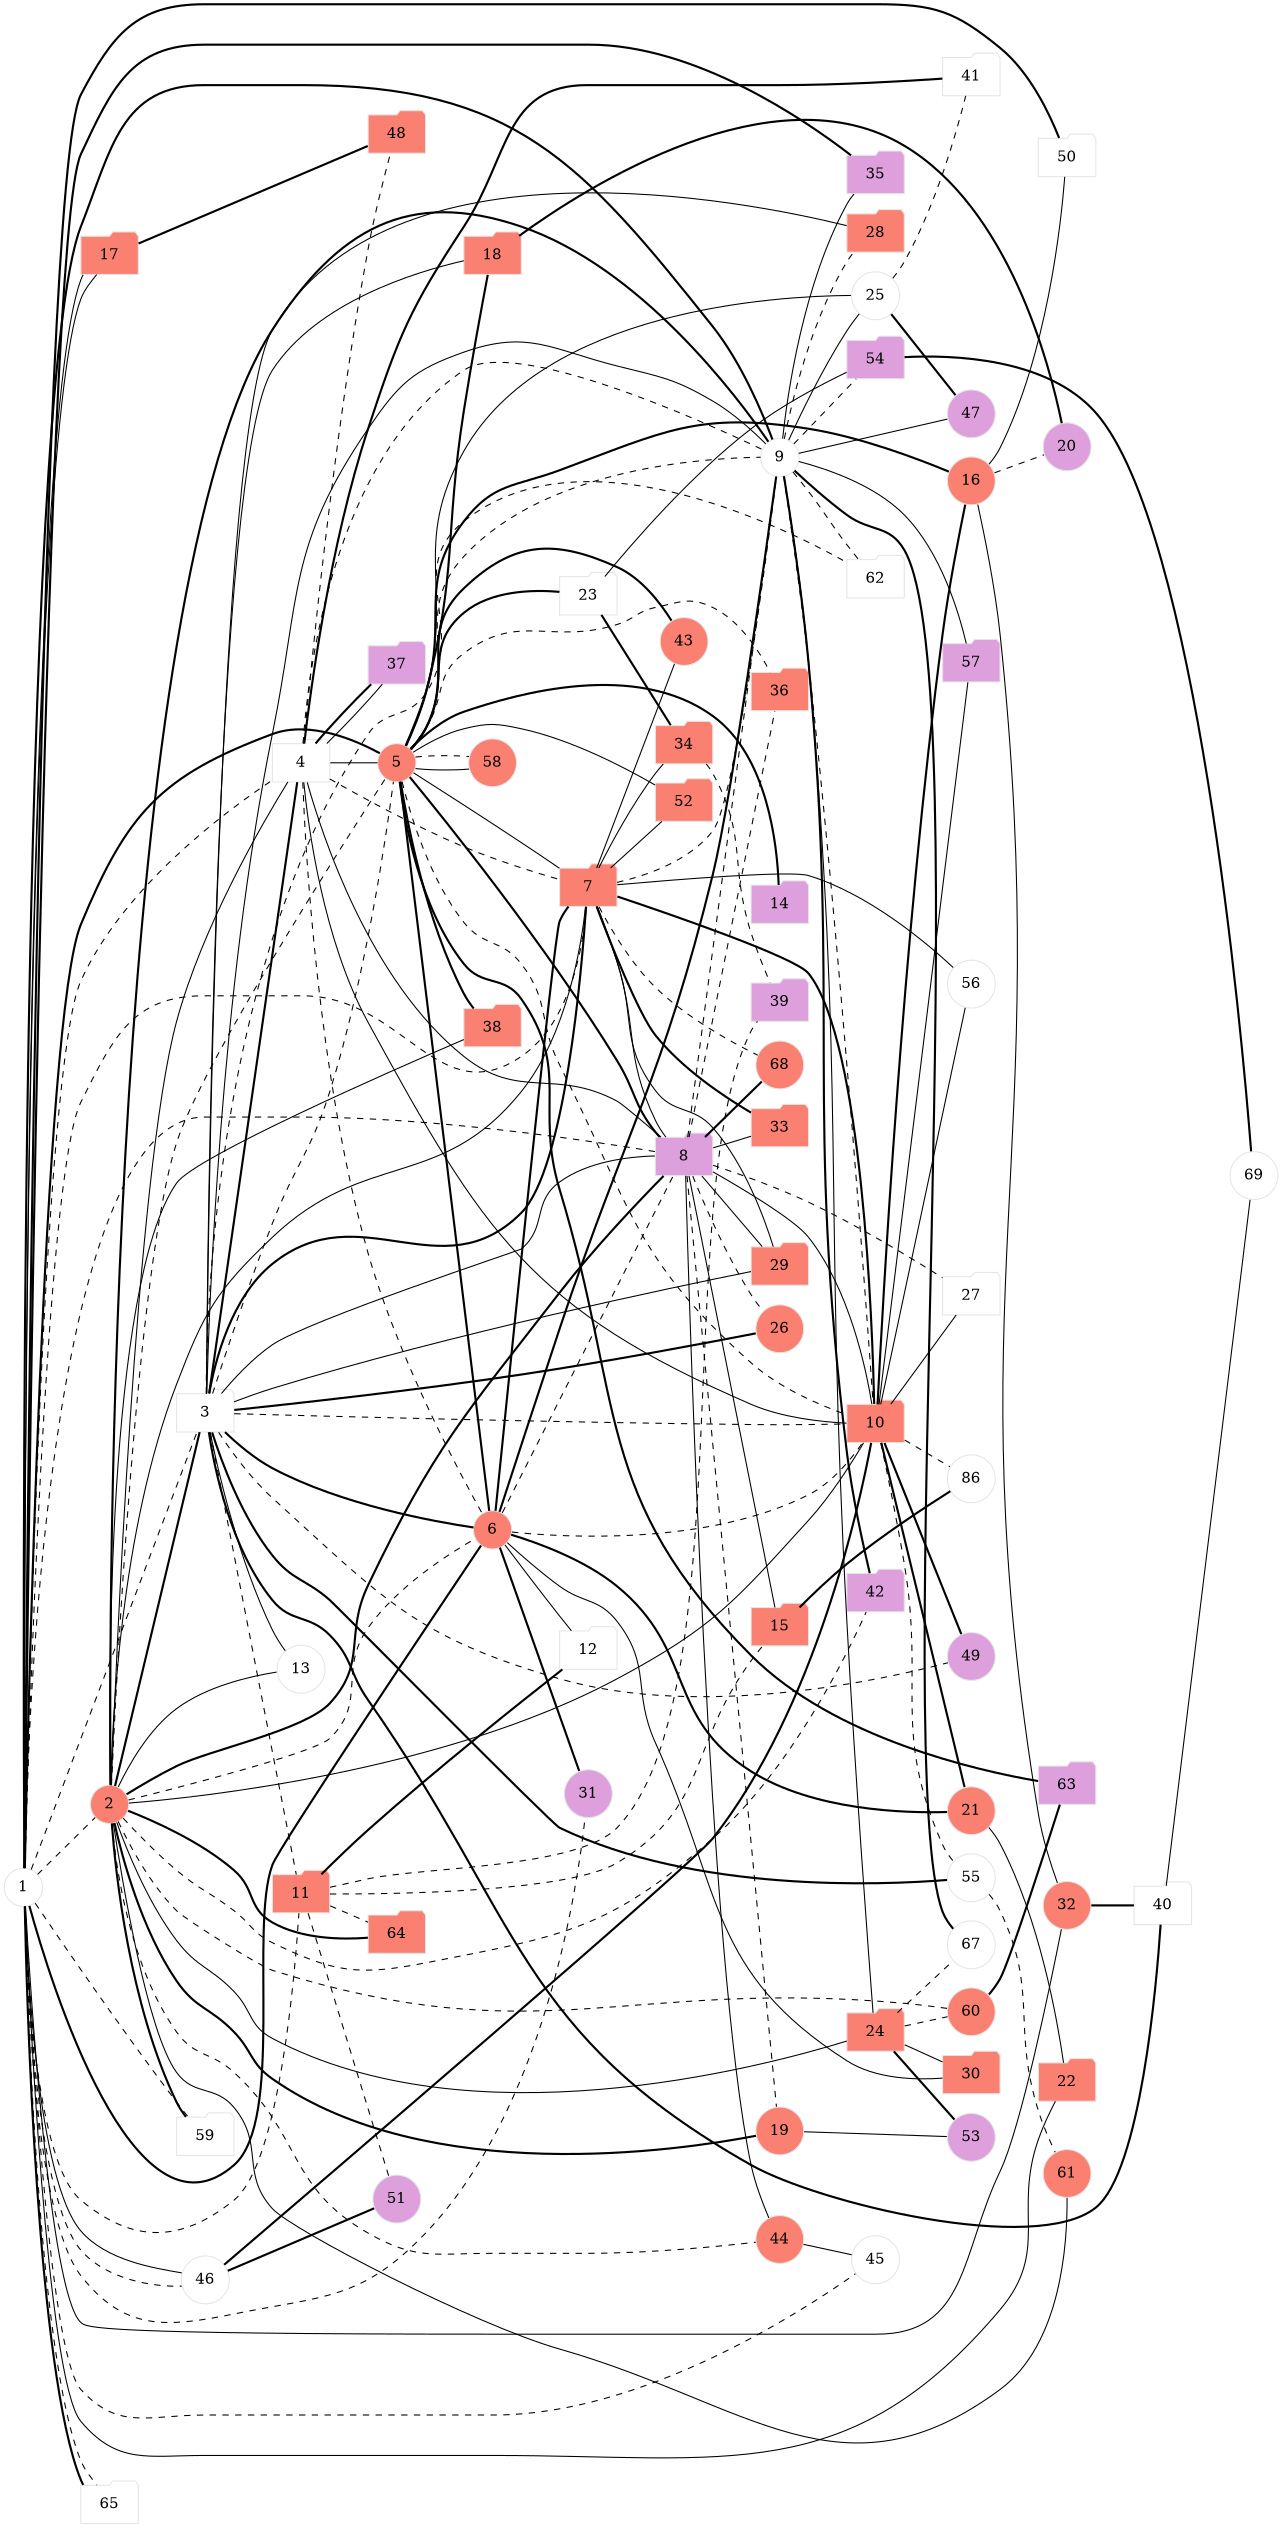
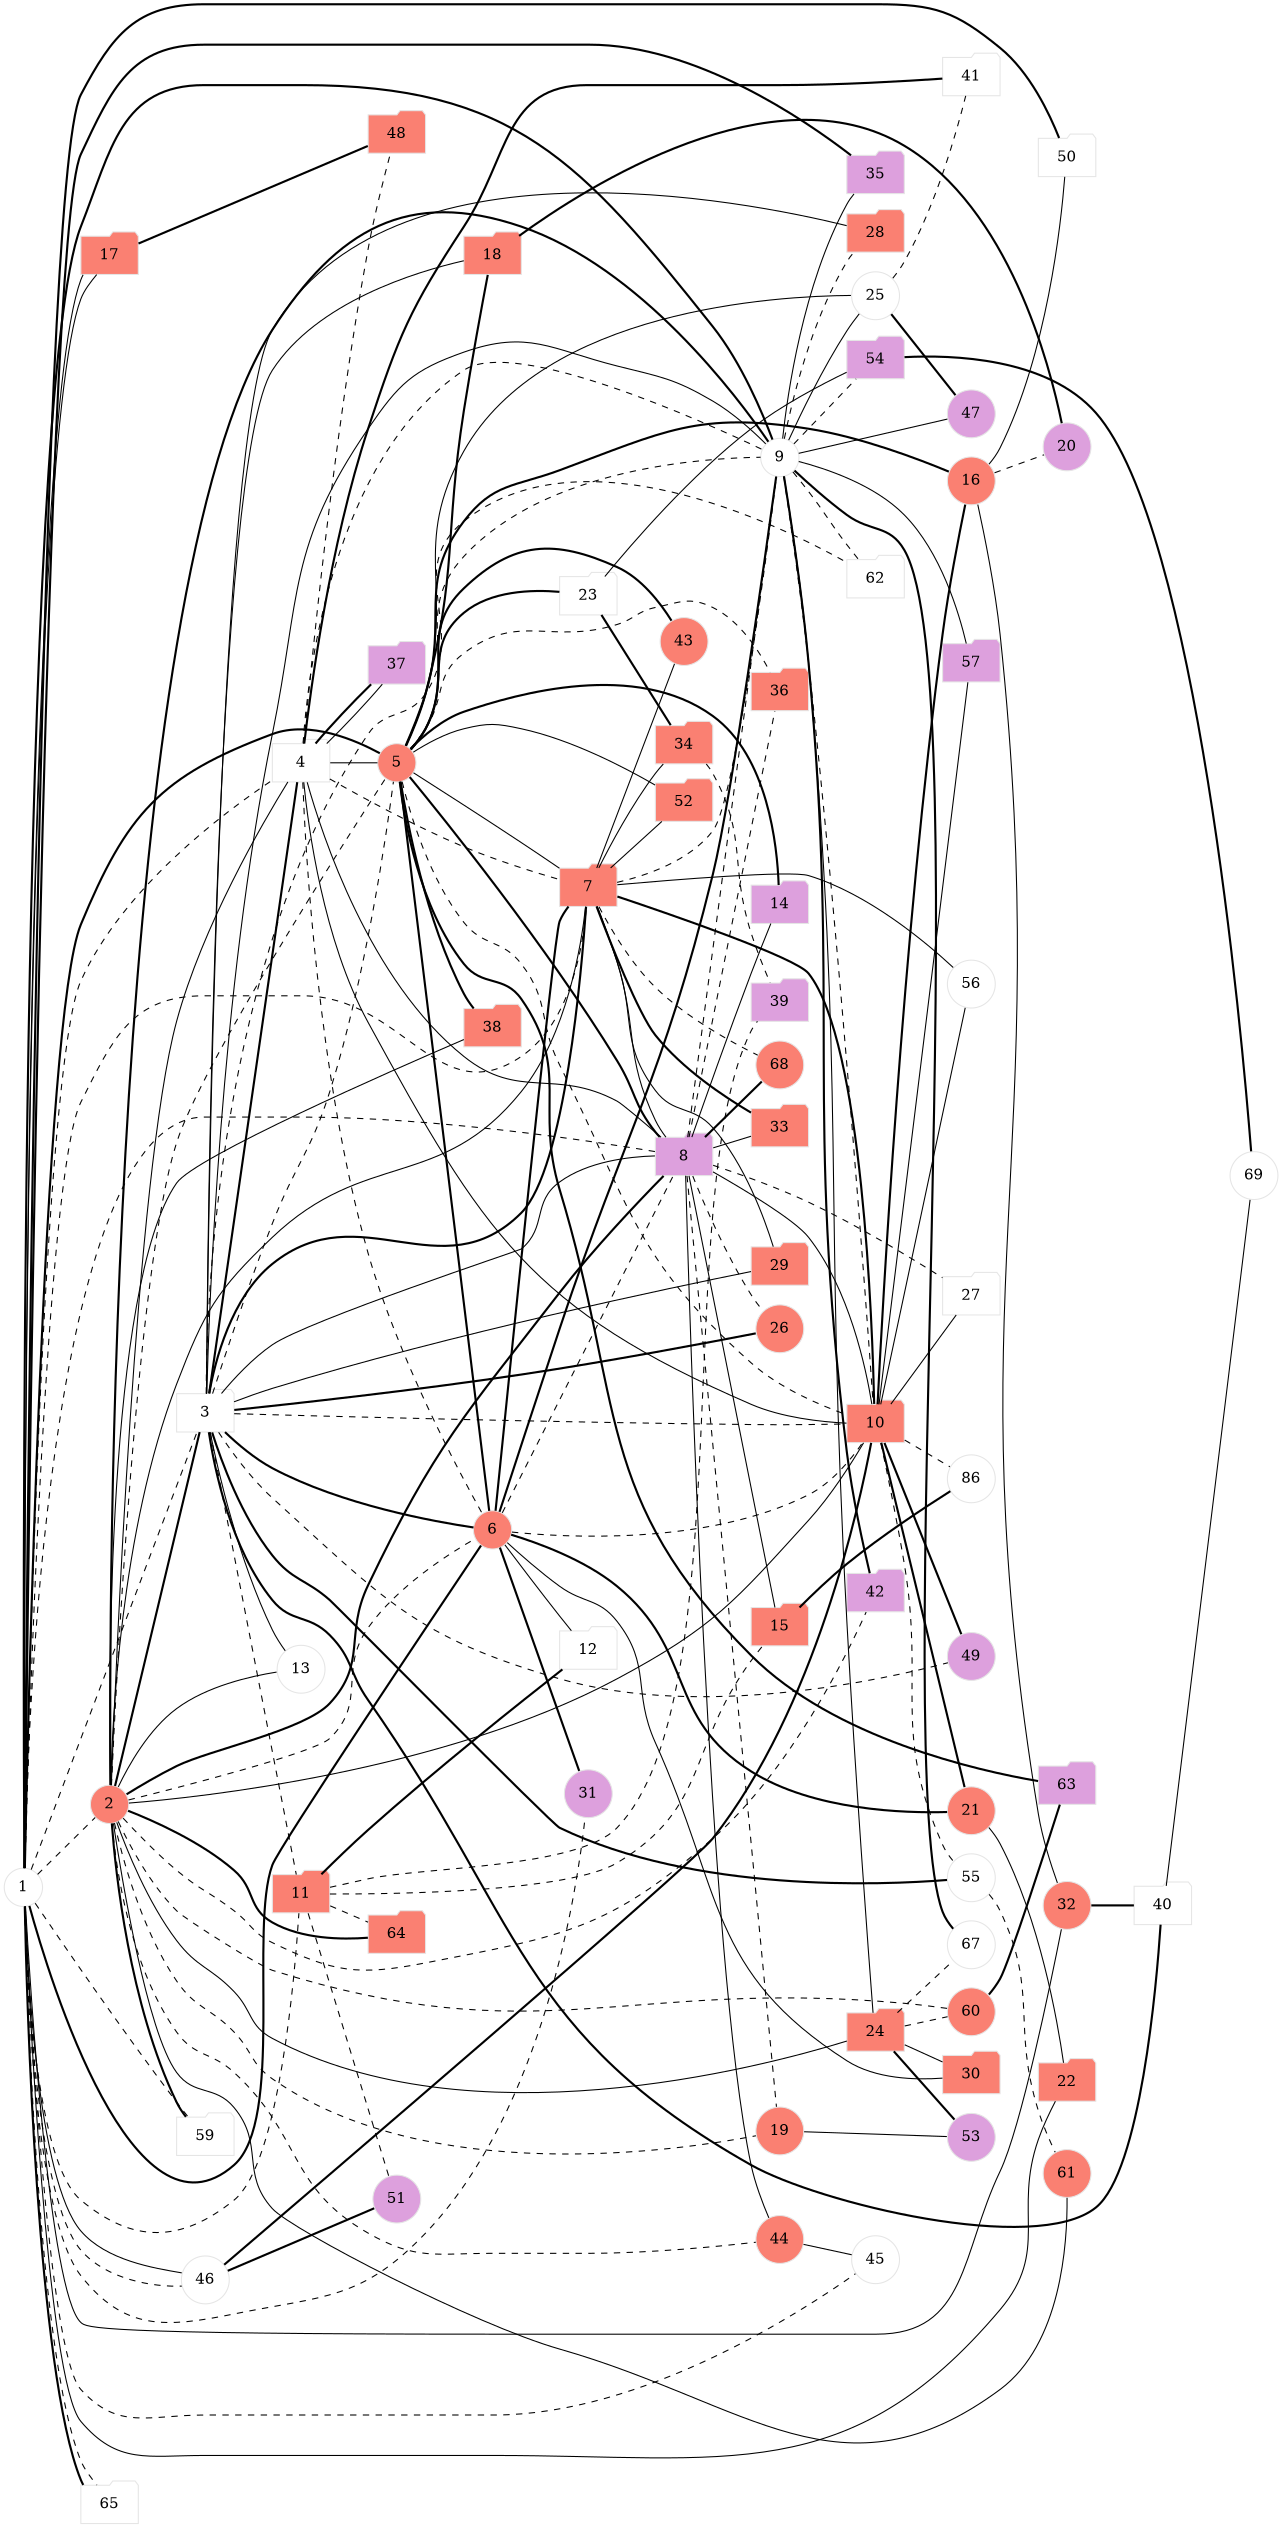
(493, 763) -> none
(732, 1211) -> (730, 1030)
(357, 2121) -> (357, 2121)
